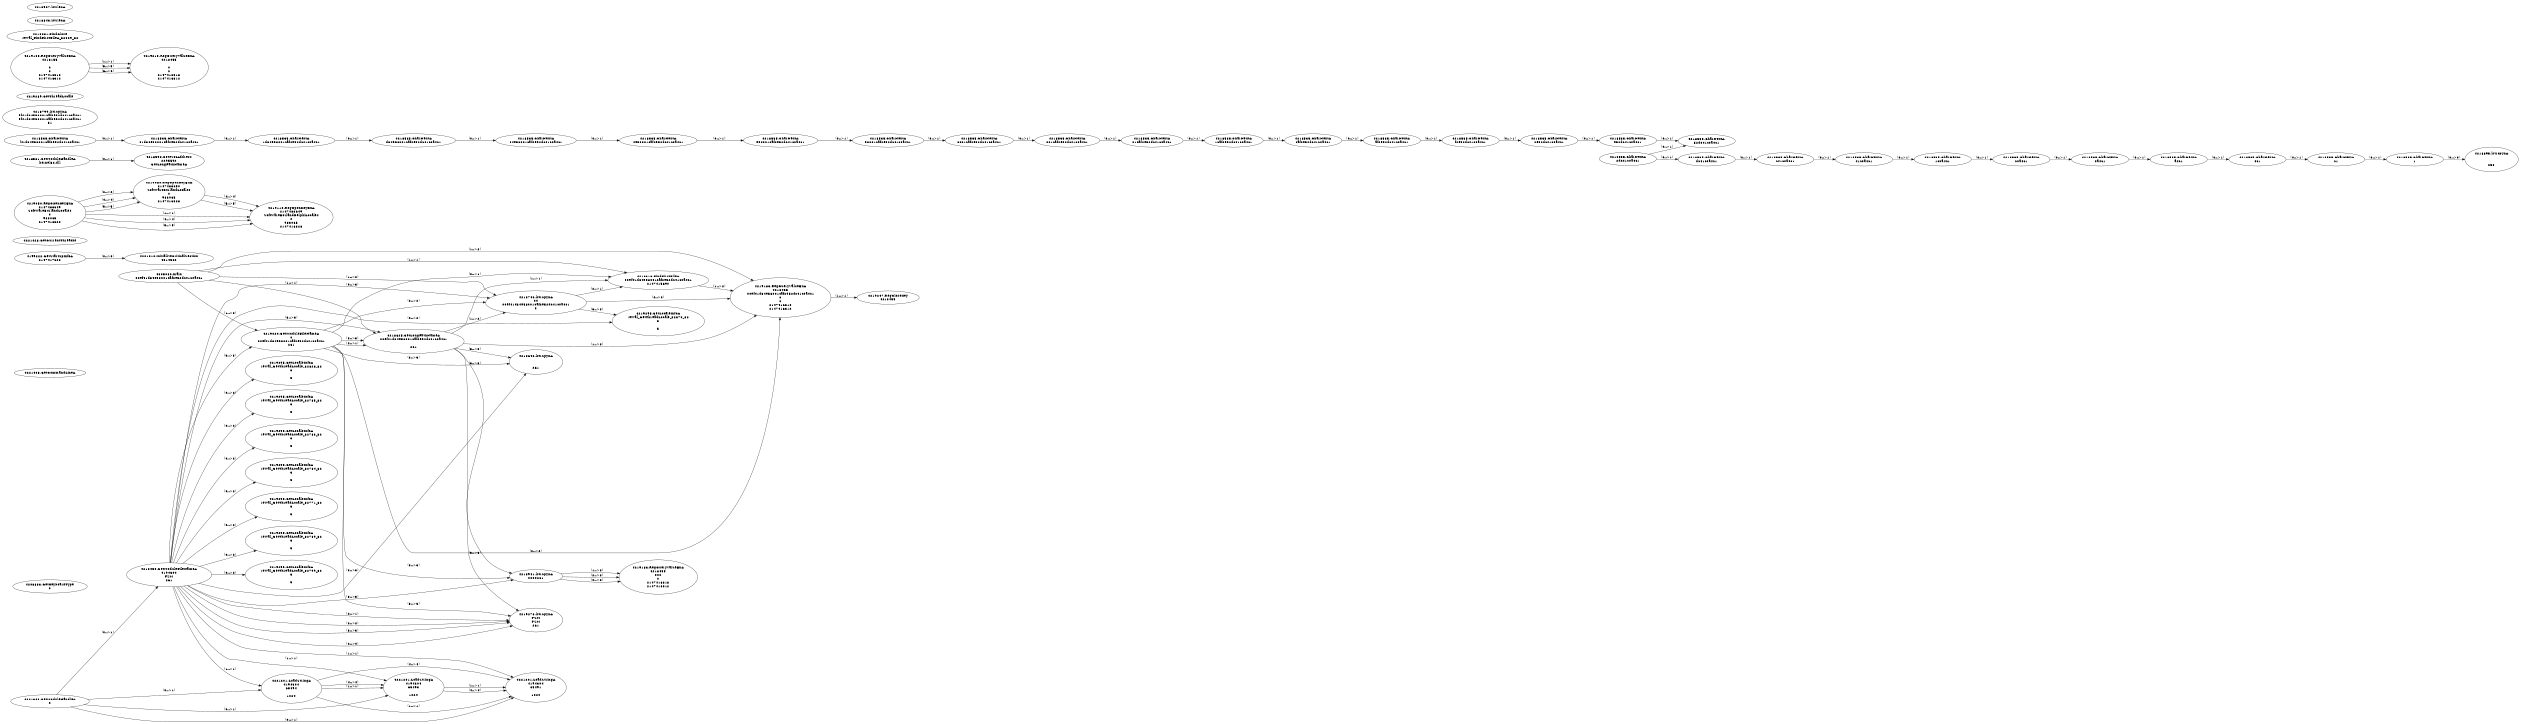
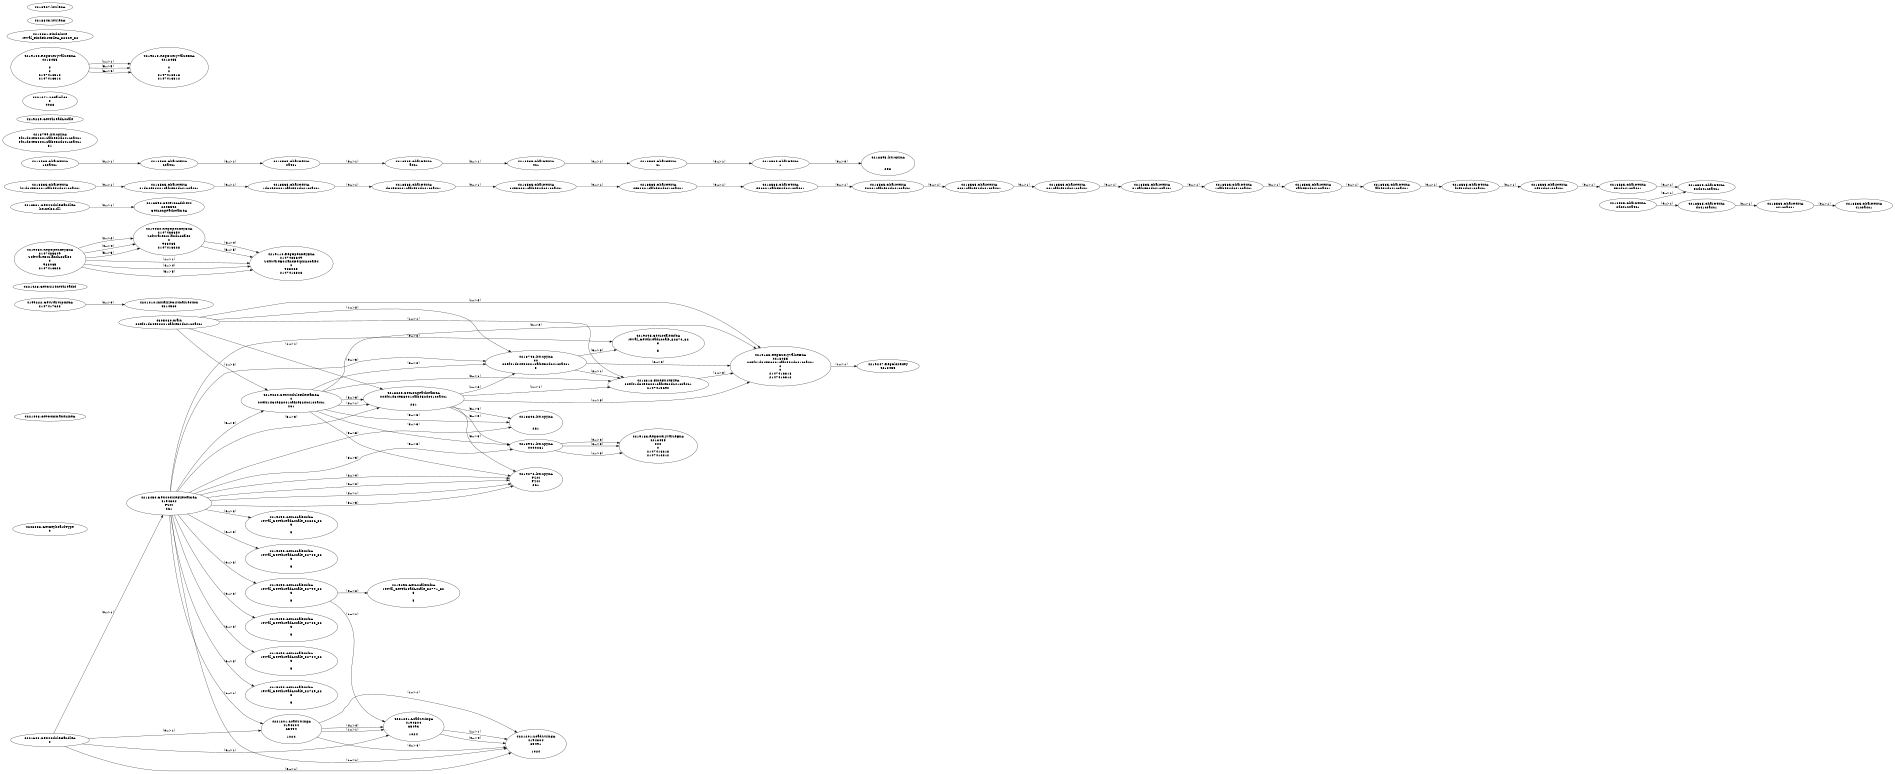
(50, 67) -> (50, 67)
none -> (50, 101)
(1902, 159) -> none
(217, 538) -> (351, 593)
(261, 663) -> (352, 663)
